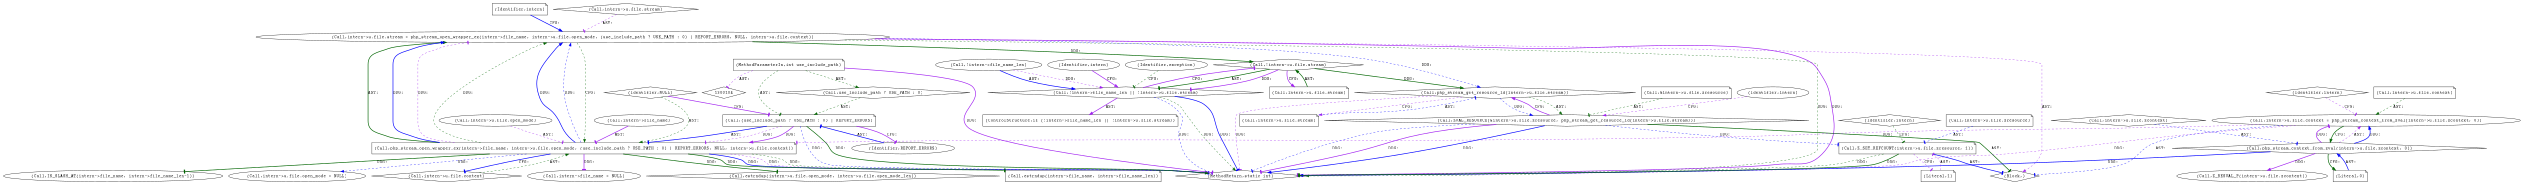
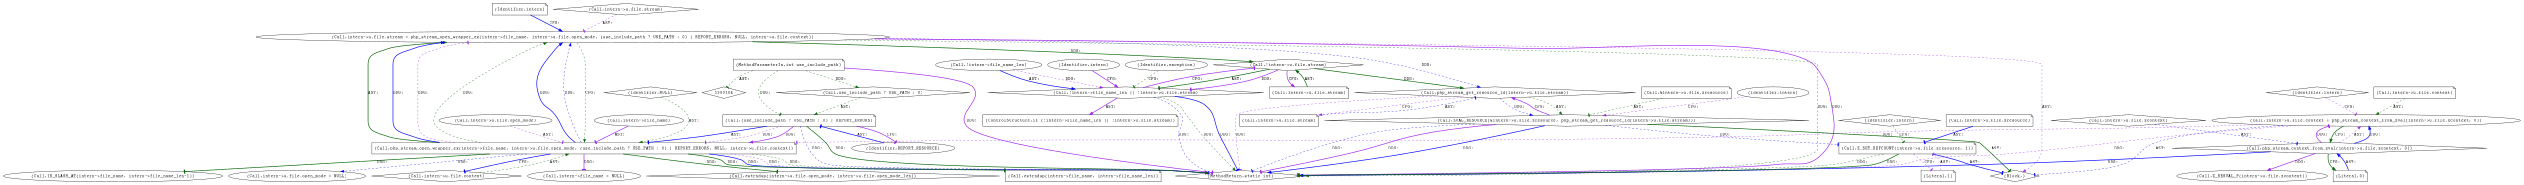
(739, 76) -> (739, 76)
(842, 79) -> (842, 79)
(767, 93) -> (767, 93)
(718, 105) -> none
(1949, 134) -> (1949, 134)
(903, 148) -> (903, 148)
